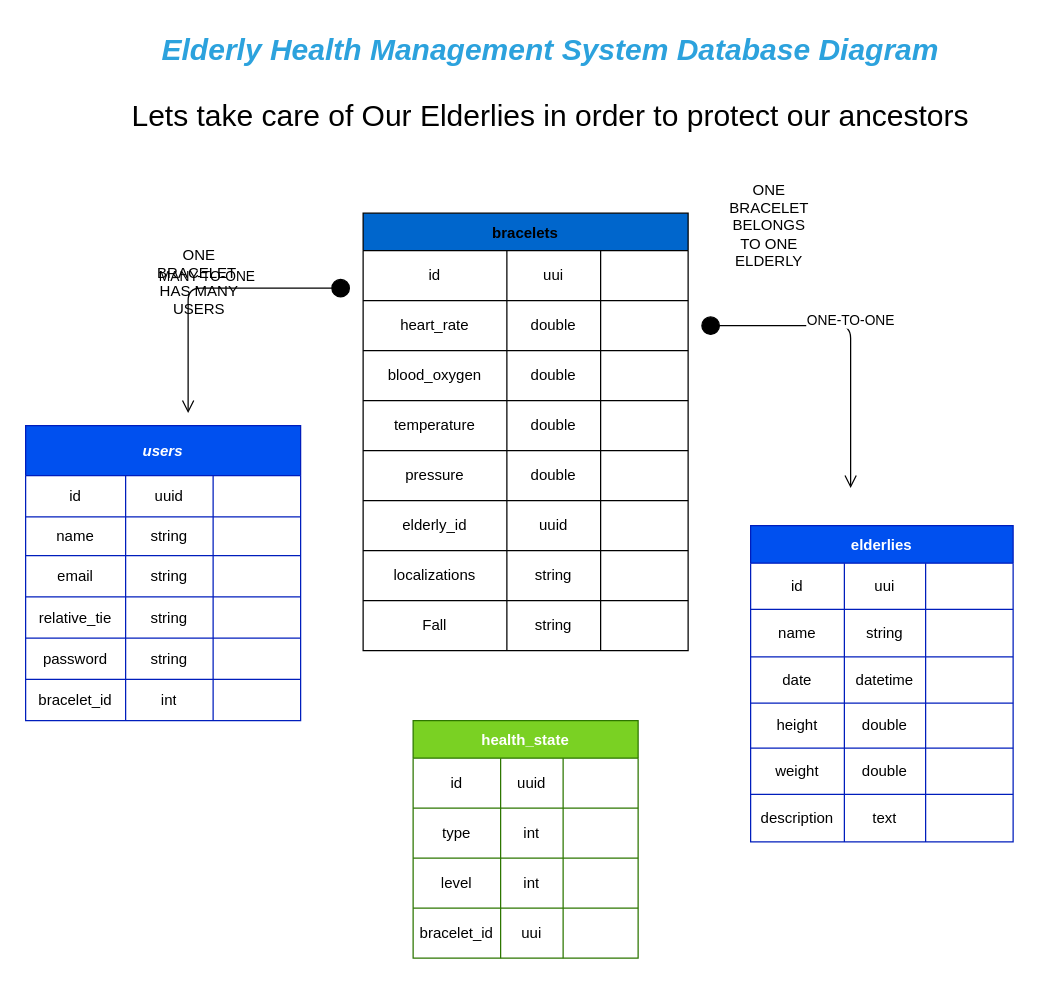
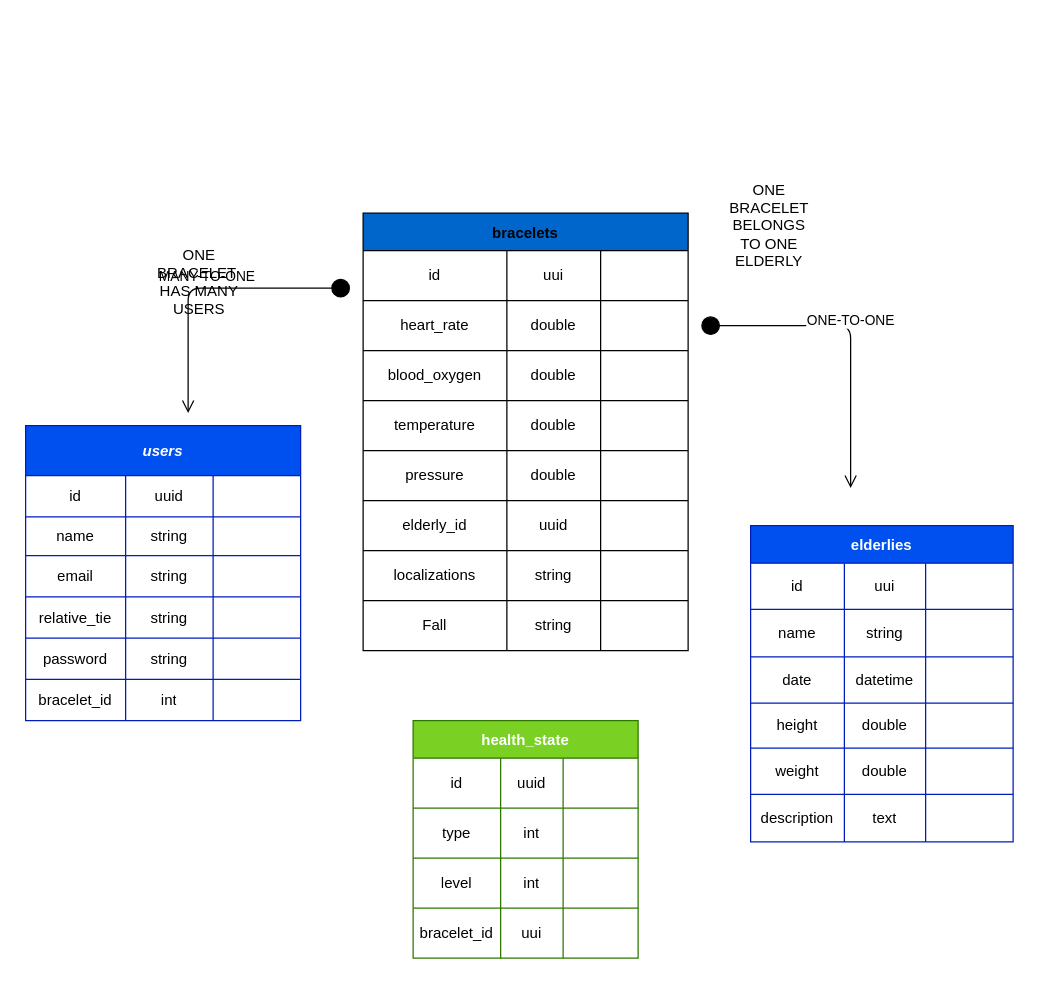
(551, 101) -> none
